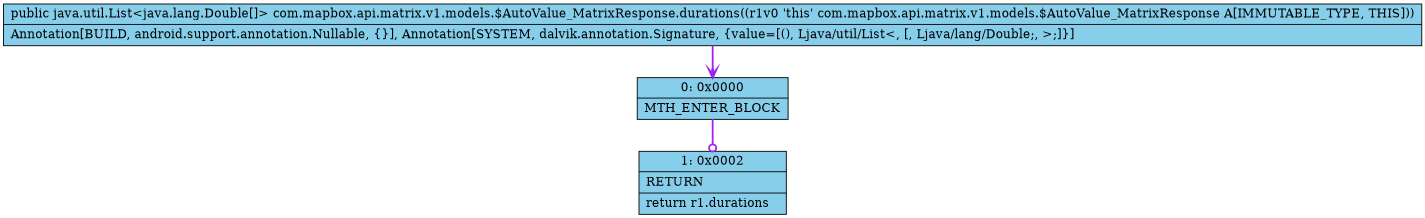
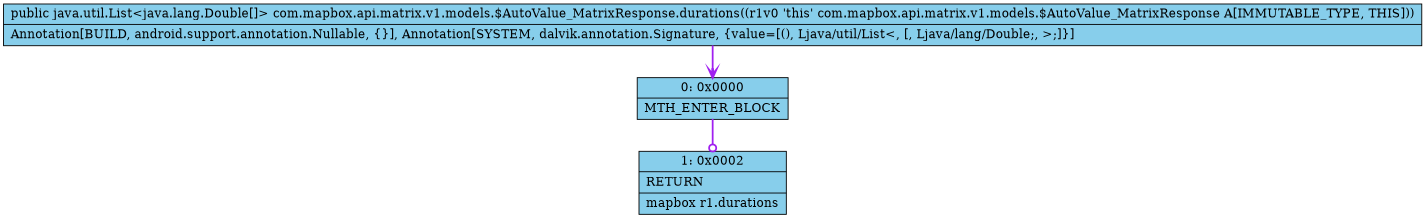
(708, 203) -> (713, 203)
